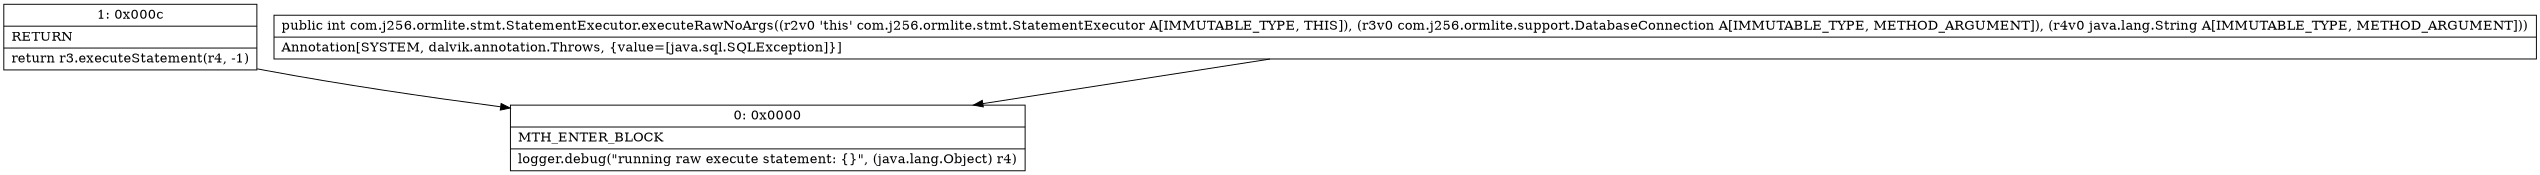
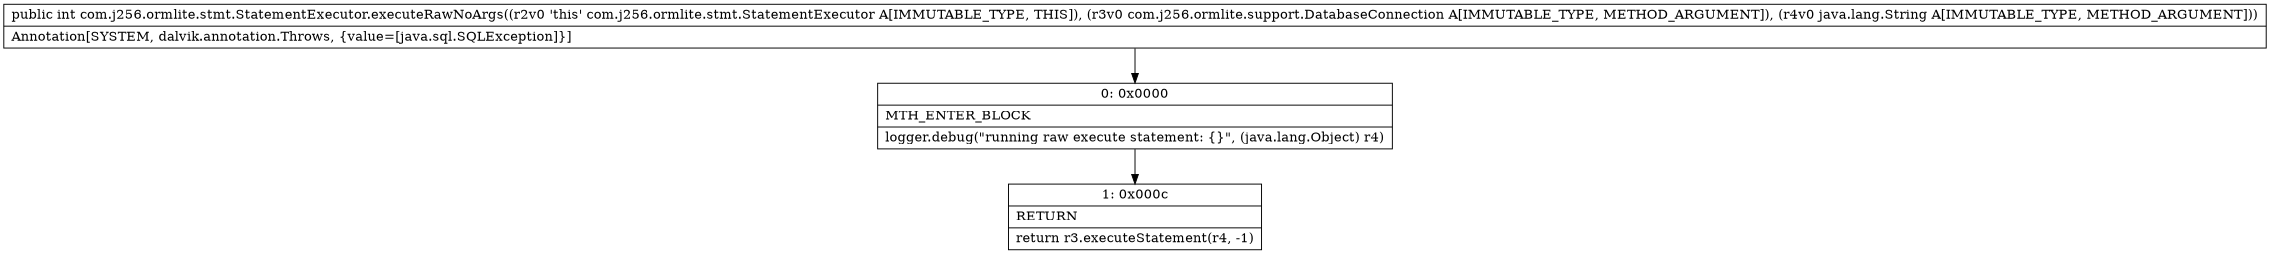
(379, 89) -> (1135, 162)
